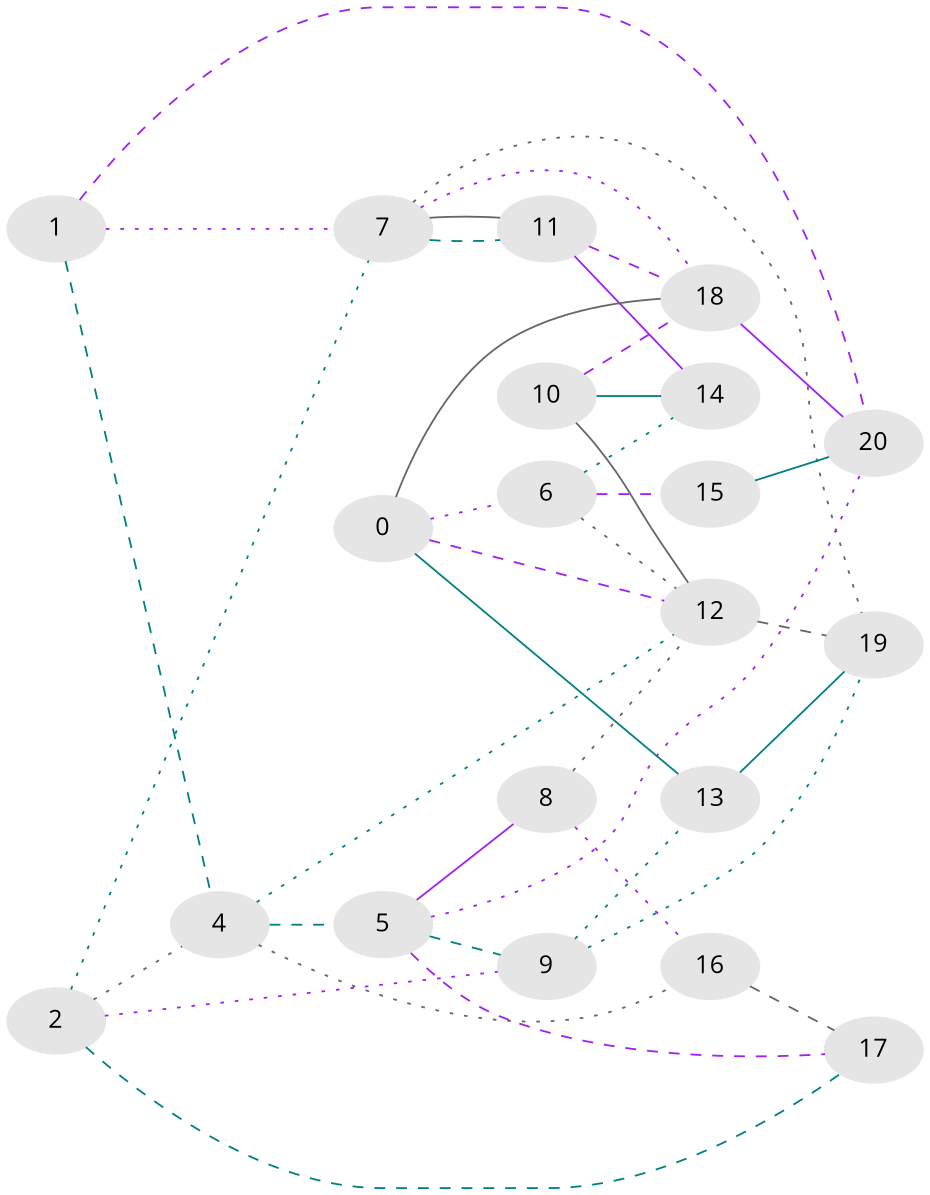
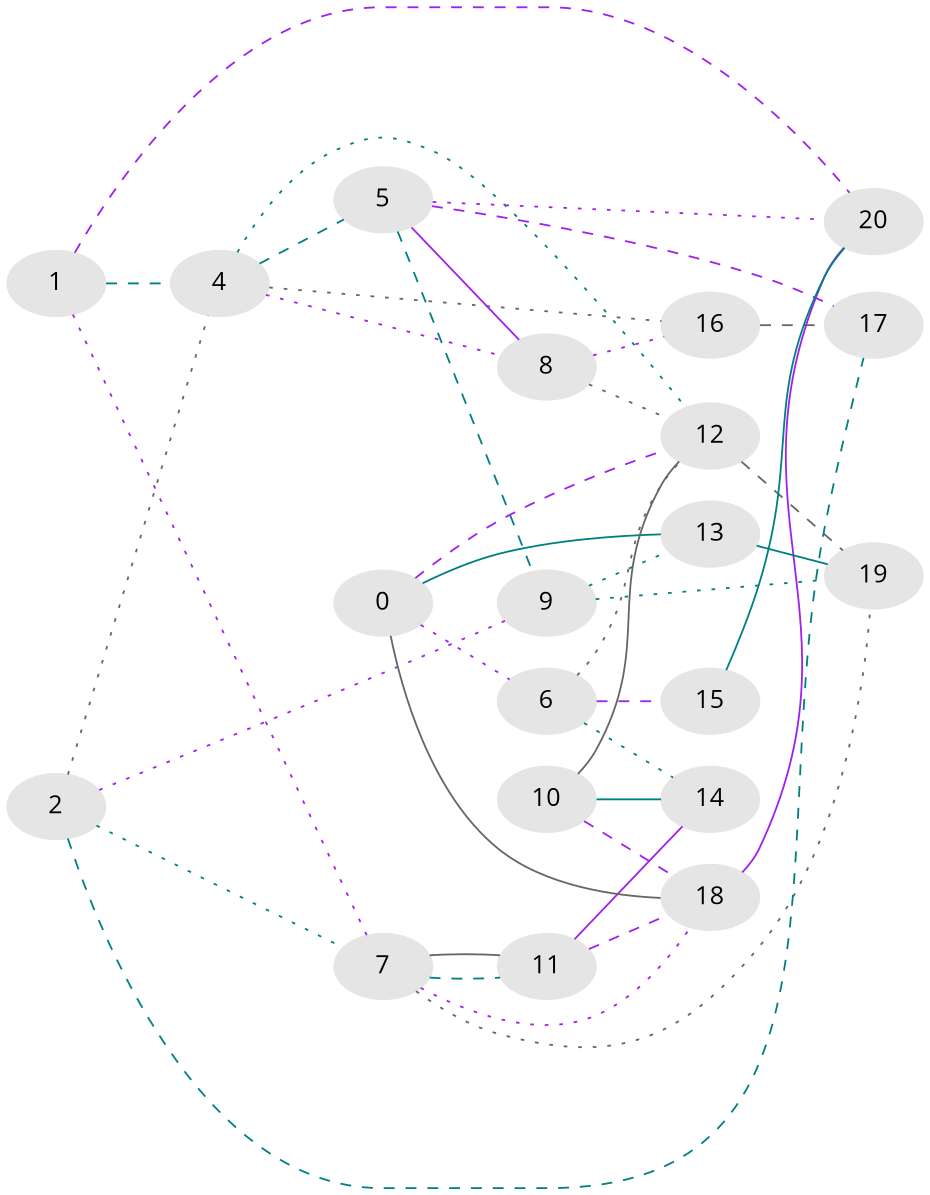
none -> (383, 325)
